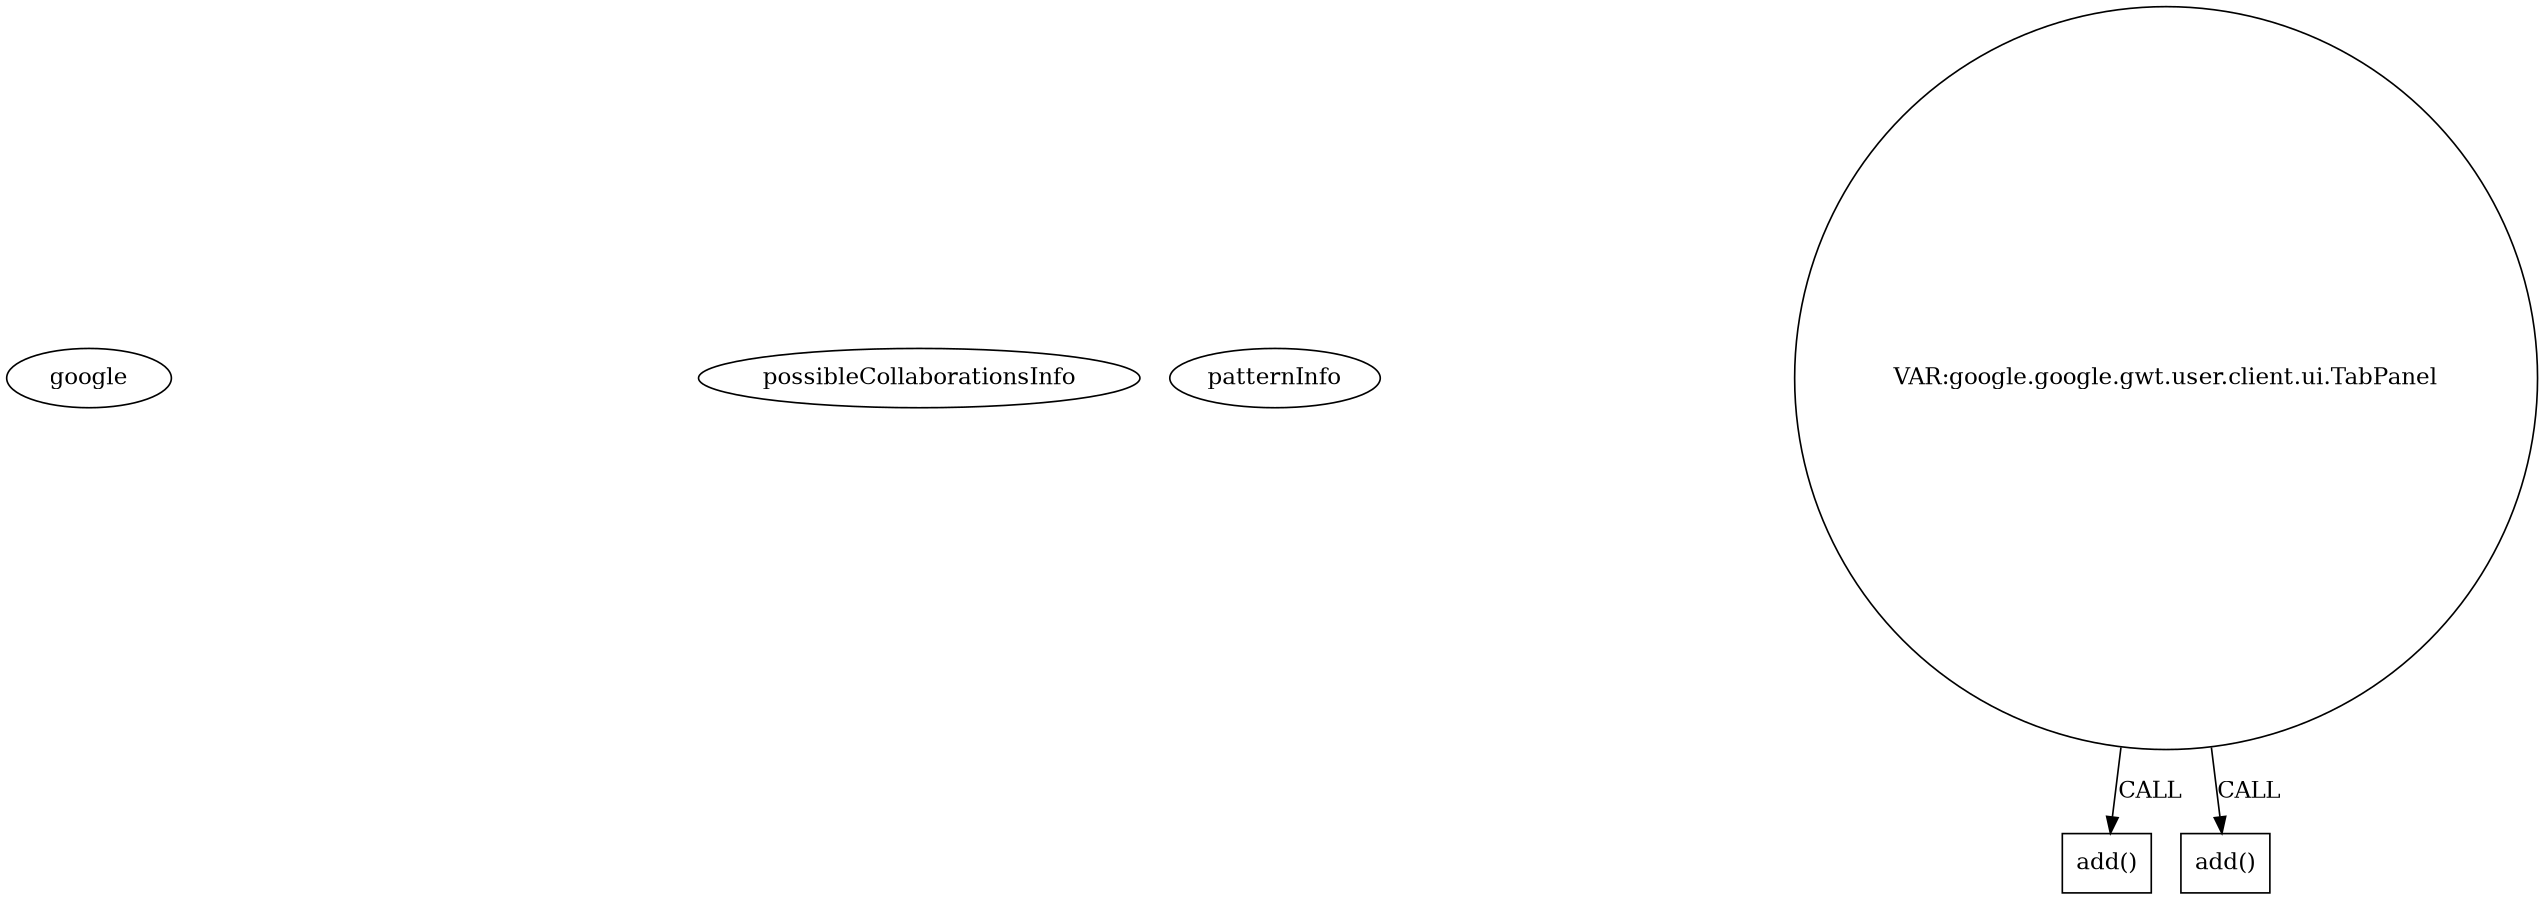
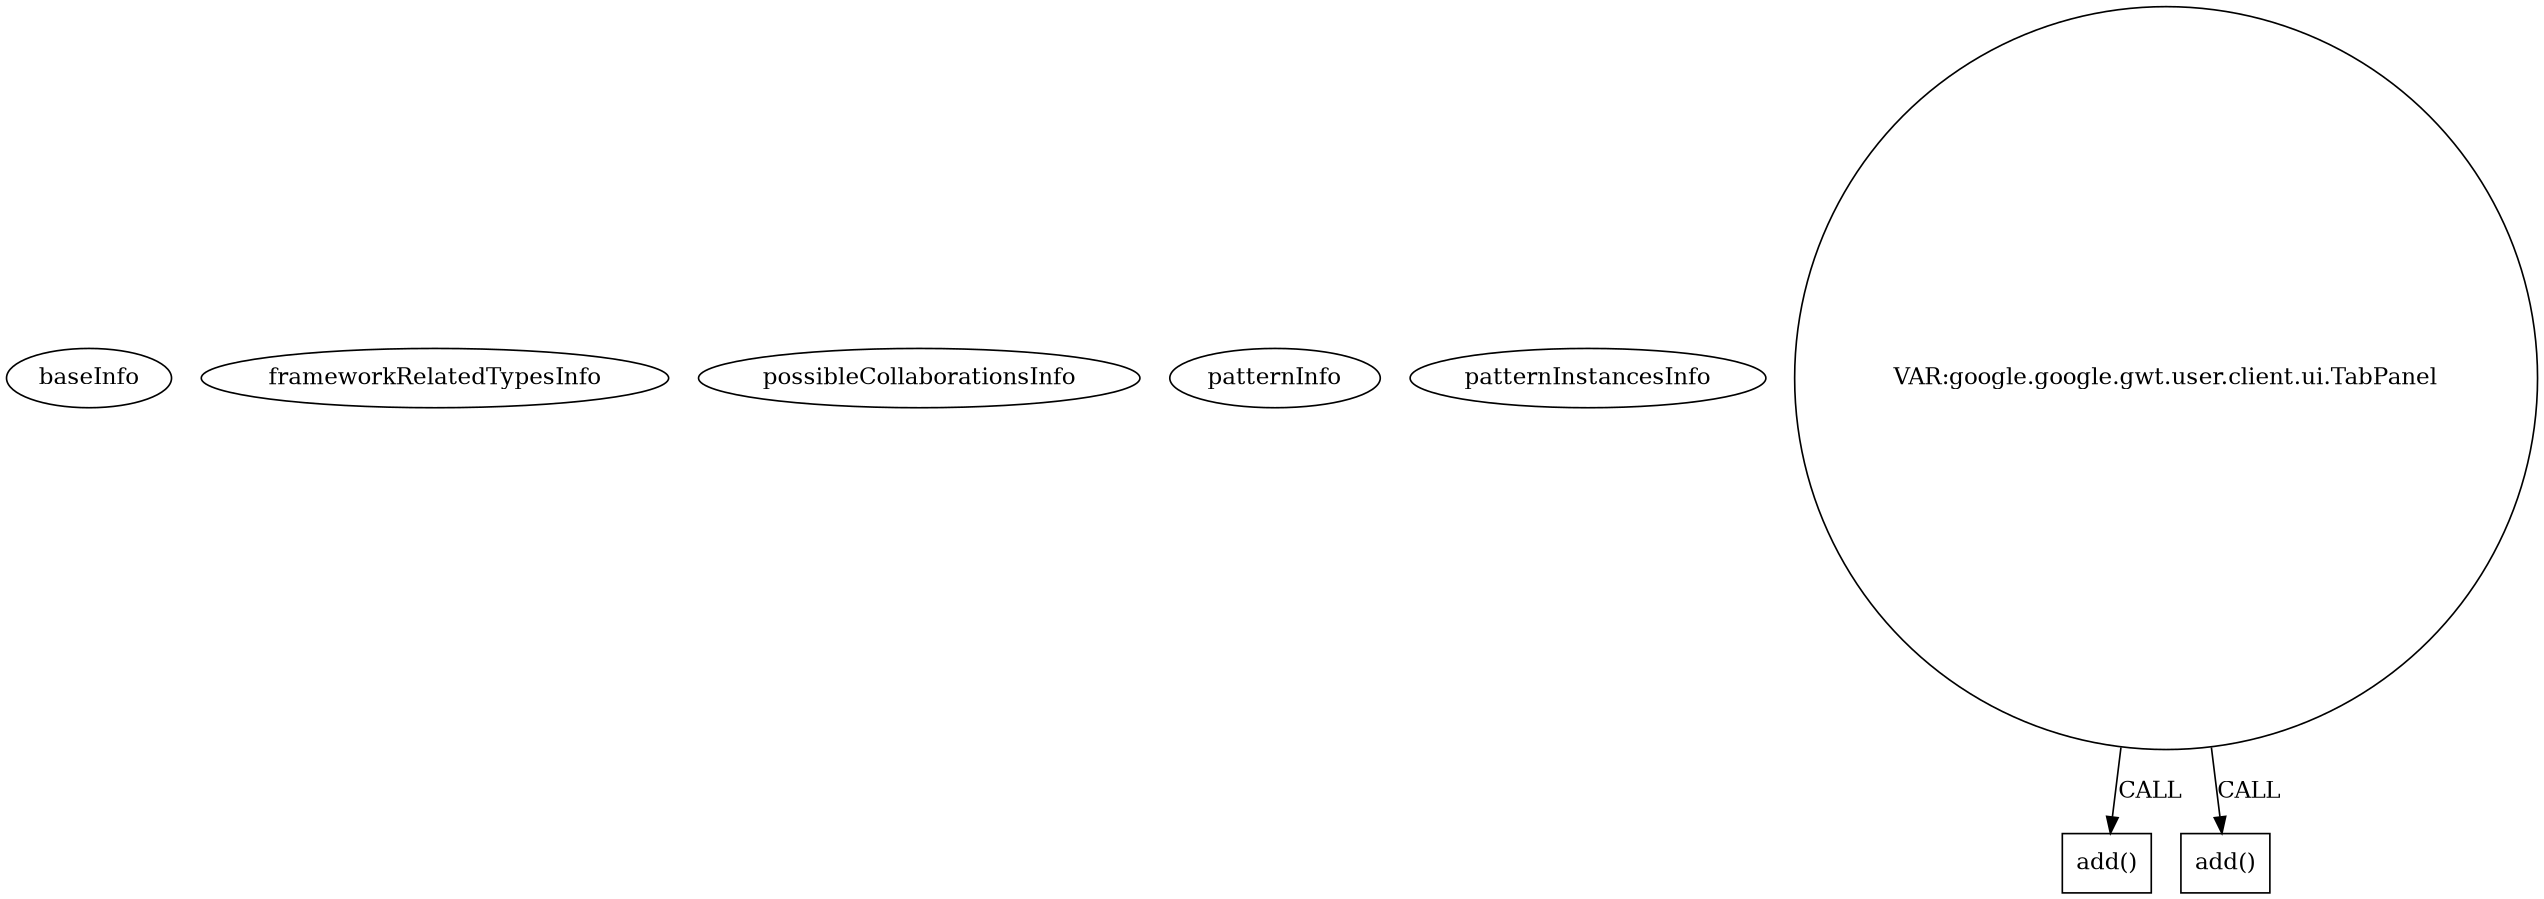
(89, 378) -> (89, 378)
none -> (435, 378)
none -> (1588, 378)
